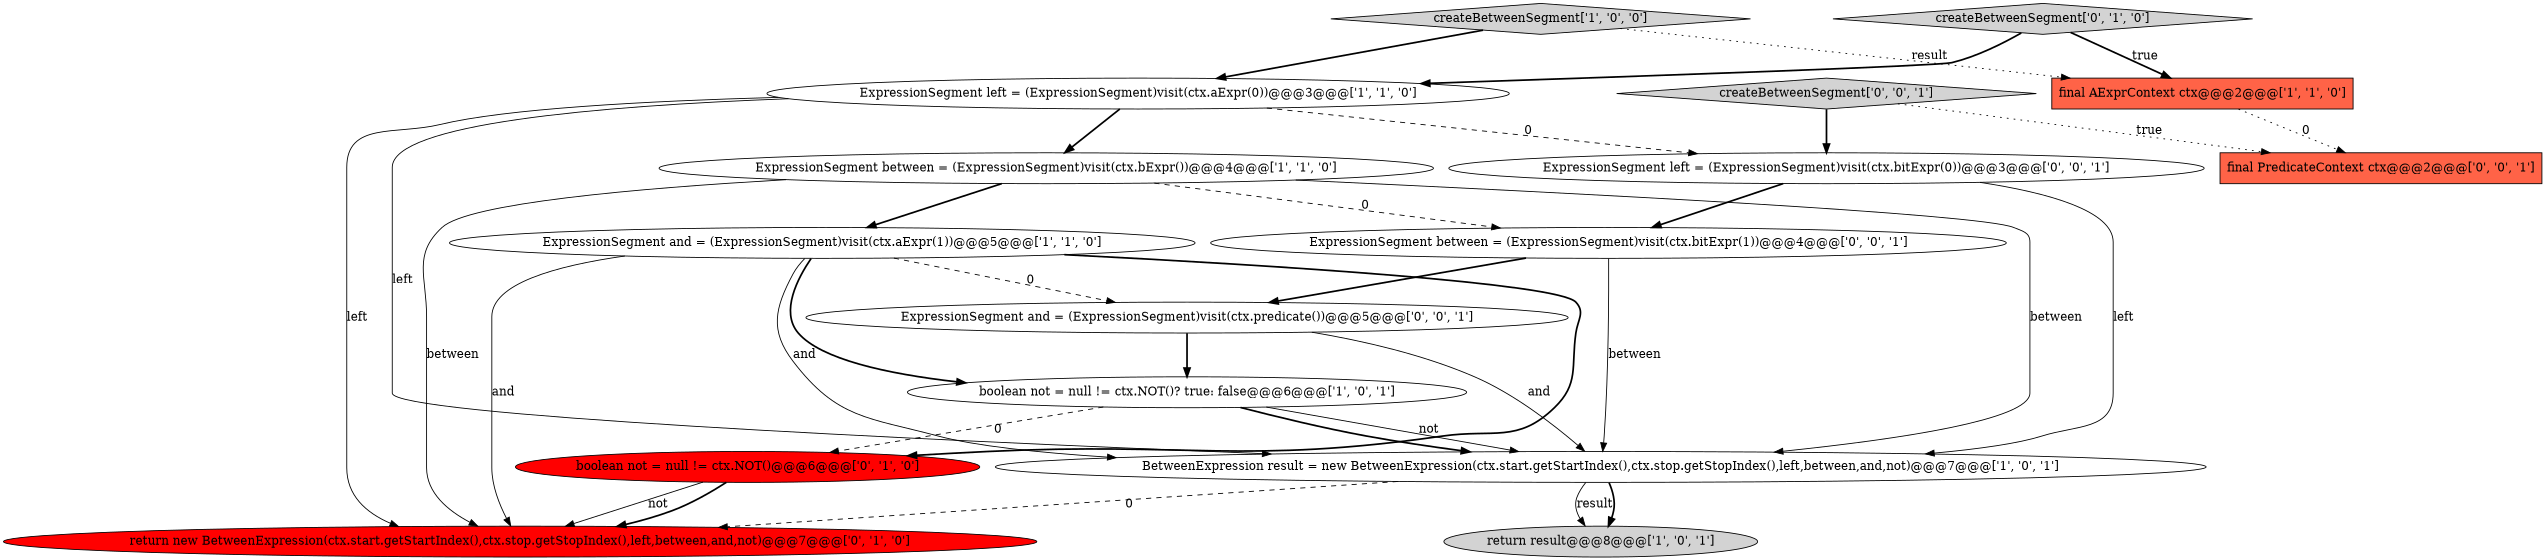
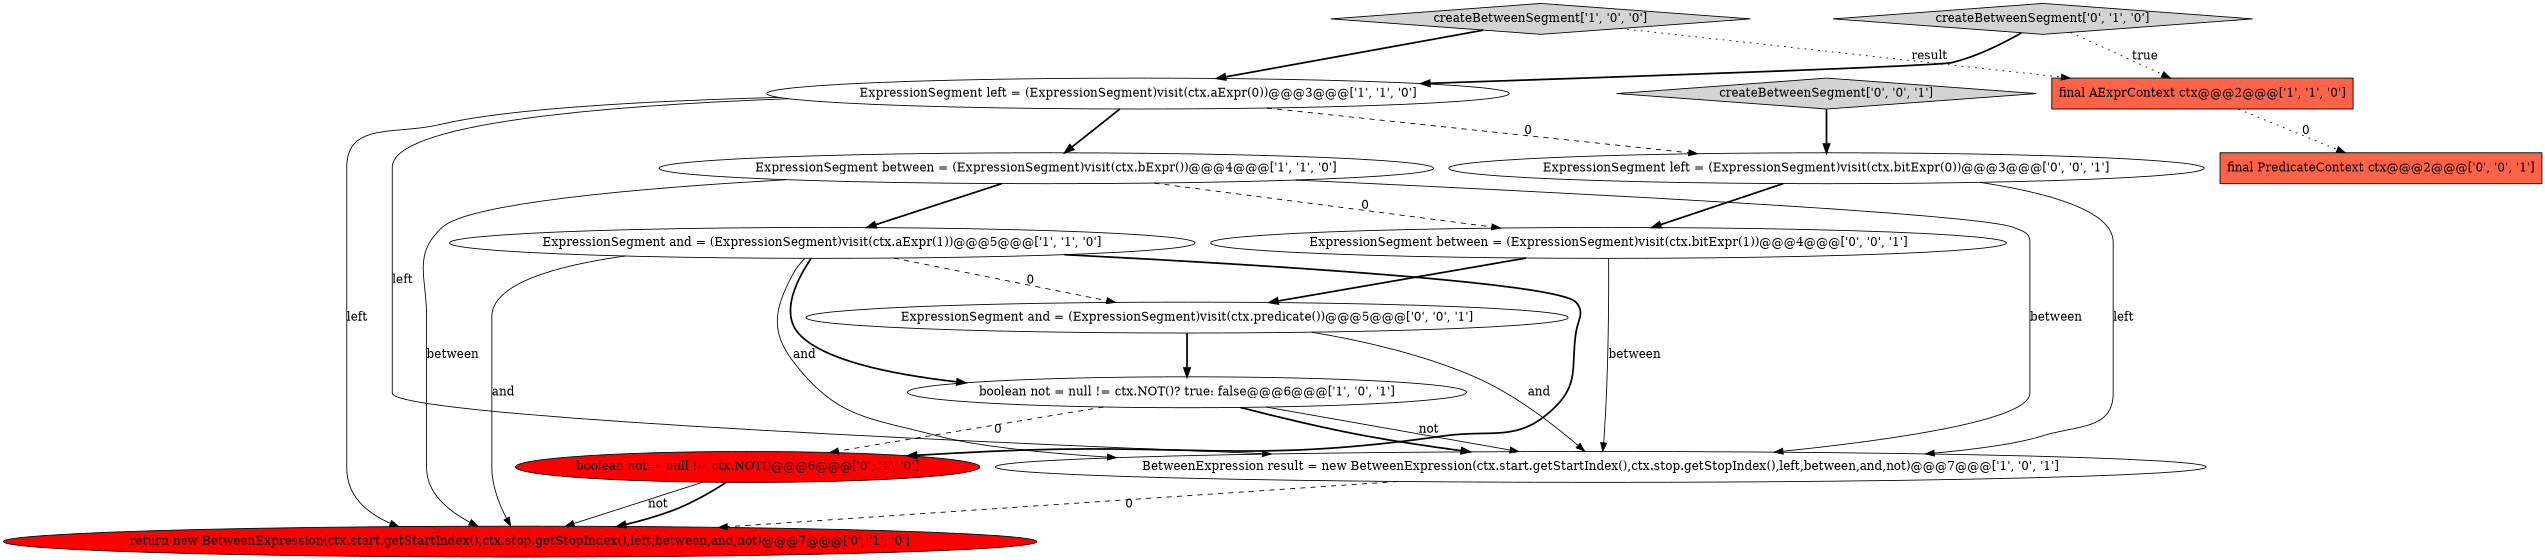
(2117, 53) -> (2117, 53)
(2080, 128) -> none
(1601, 542) -> none
